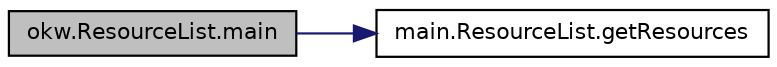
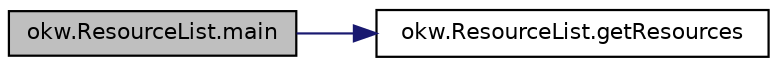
(573, 33) -> (573, 33)
